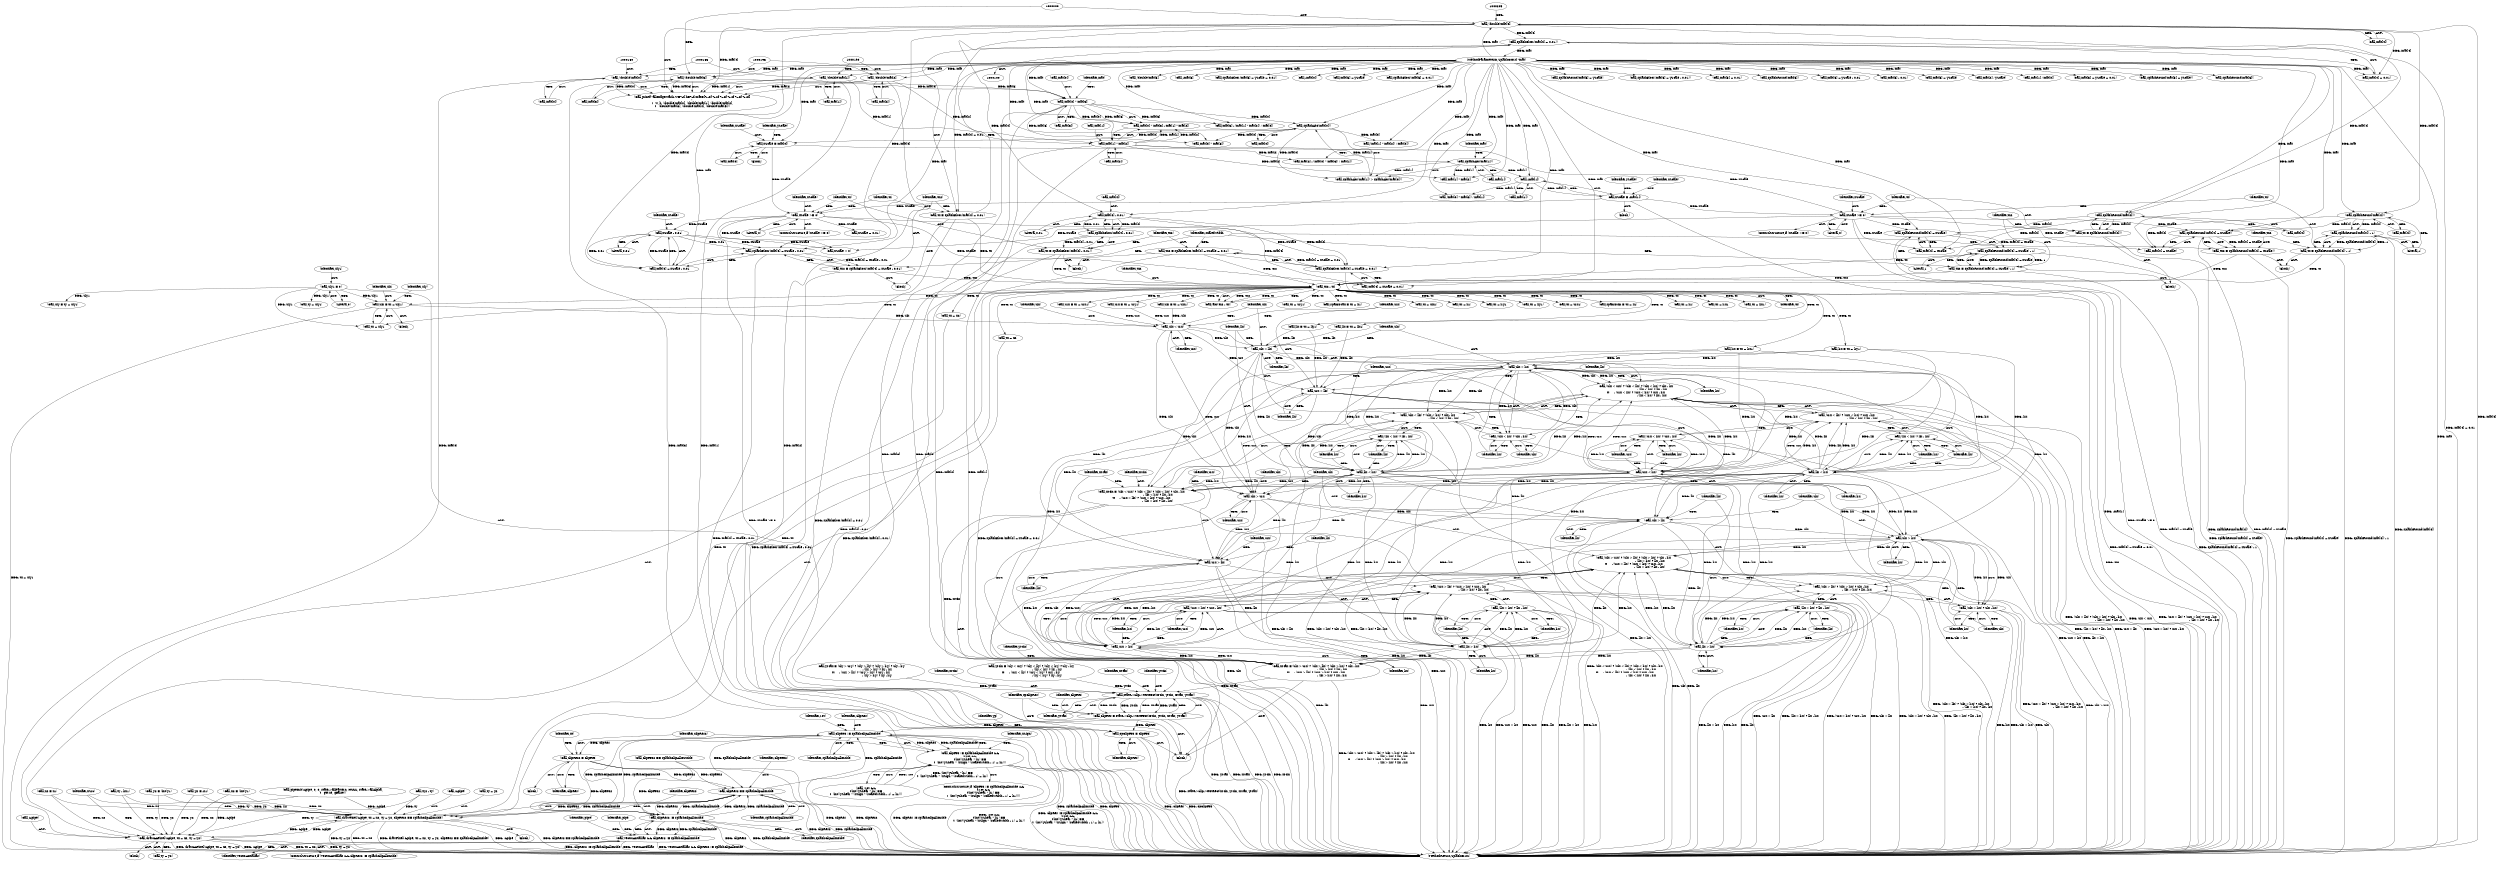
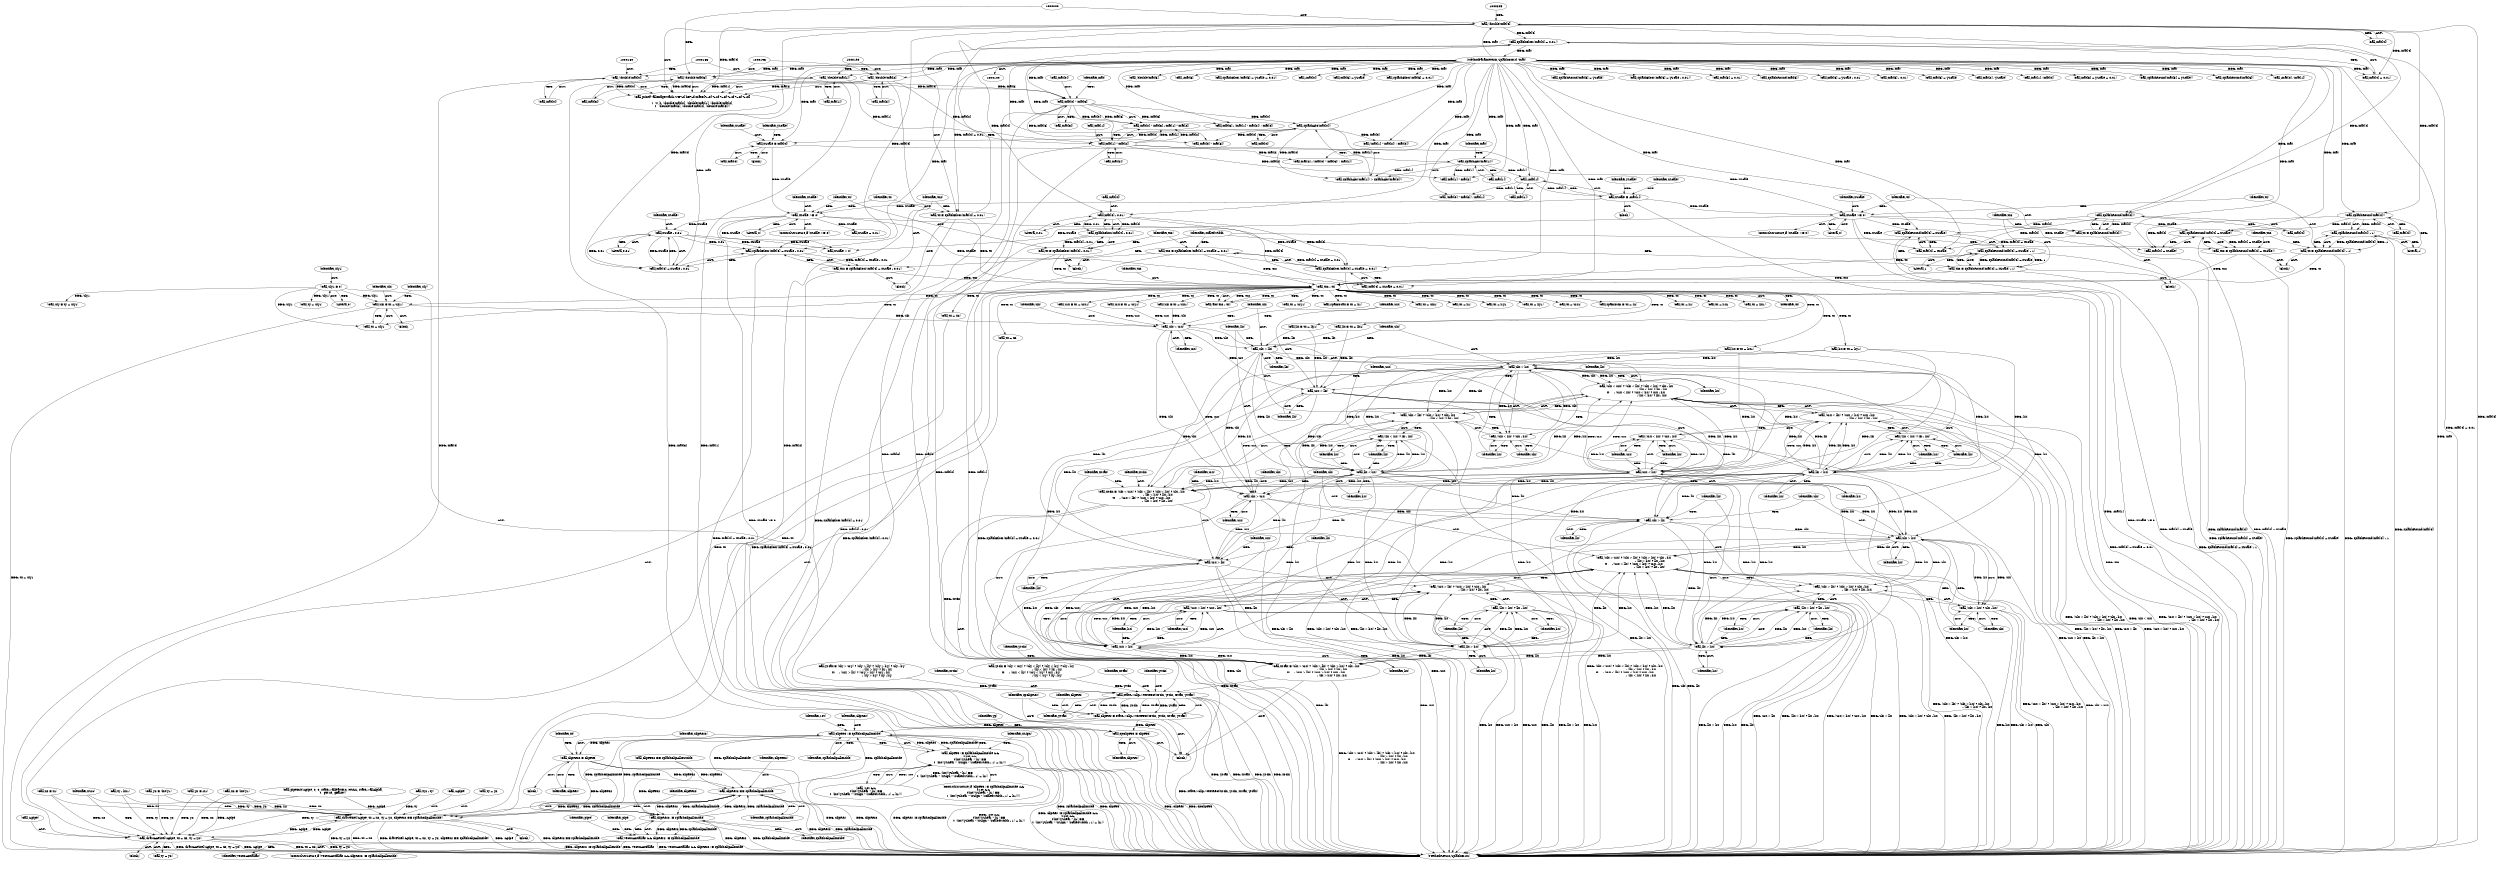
none -> (2289, 78)
(438, 842) -> none
